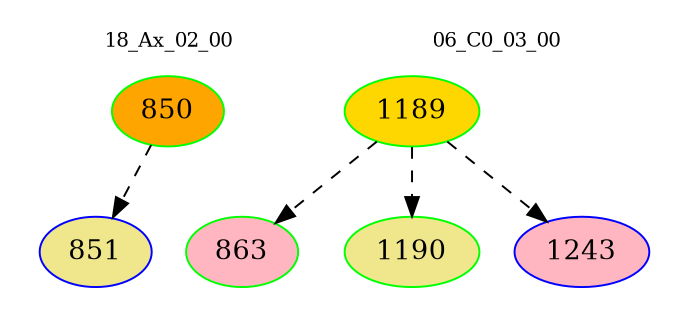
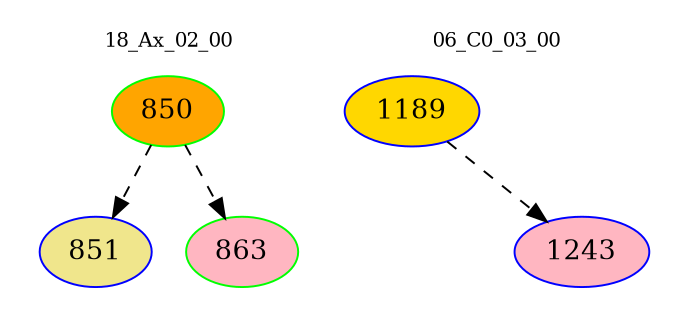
(412, 111) -> (412, 111)
(342, 169) -> (200, 173)
(412, 252) -> none
